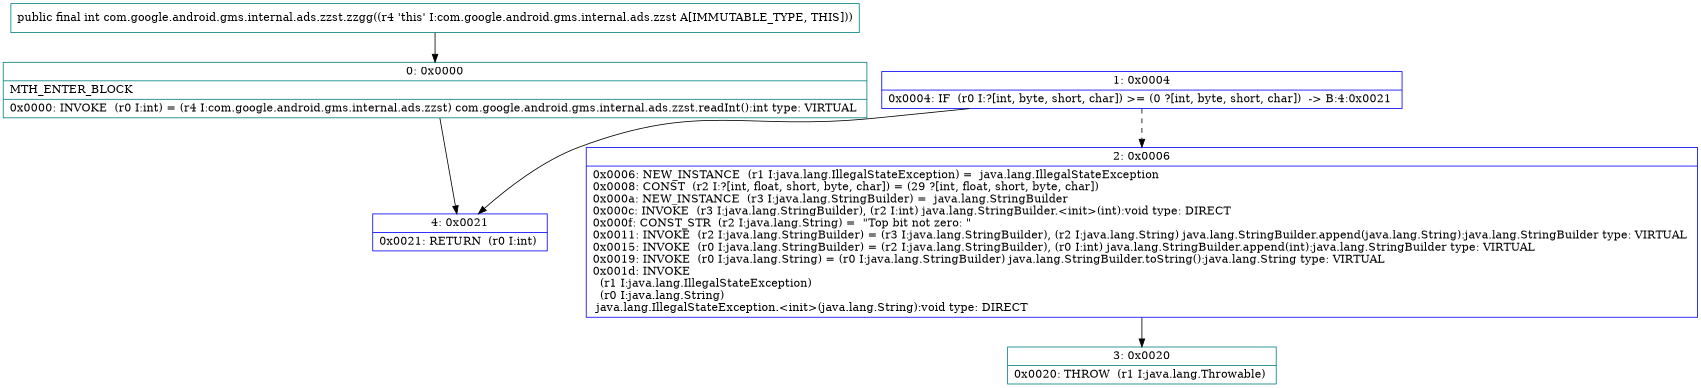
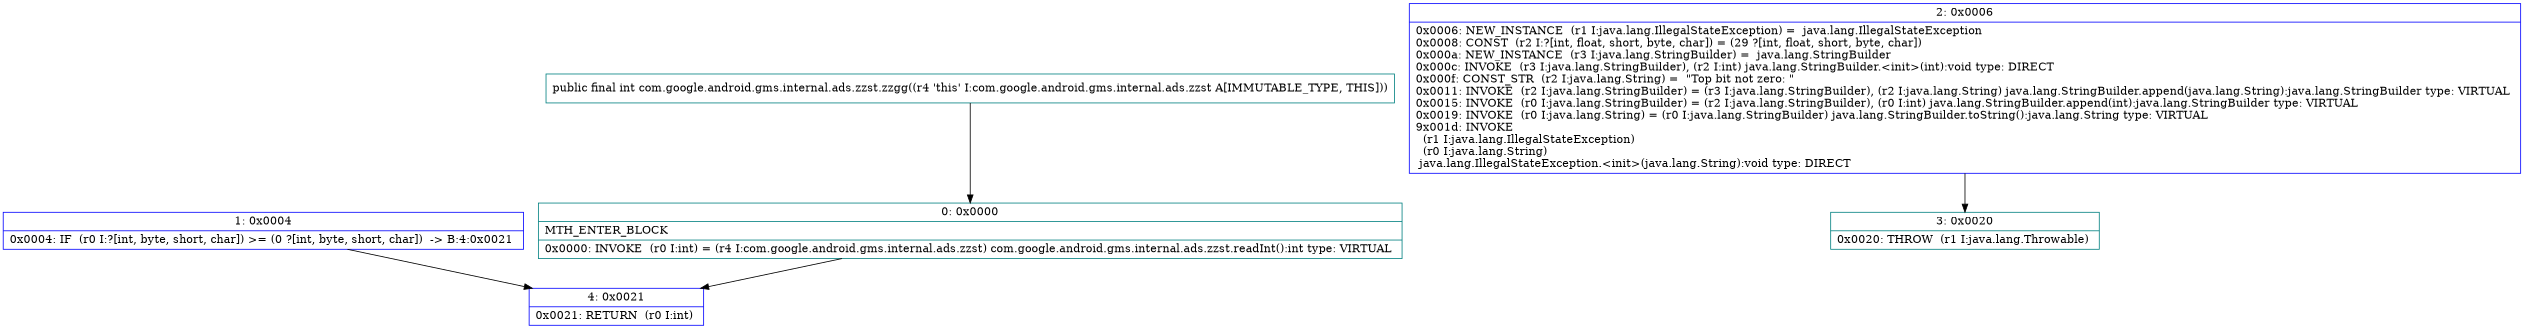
(1142, 124) -> none
(645, 271) -> (1468, 127)
